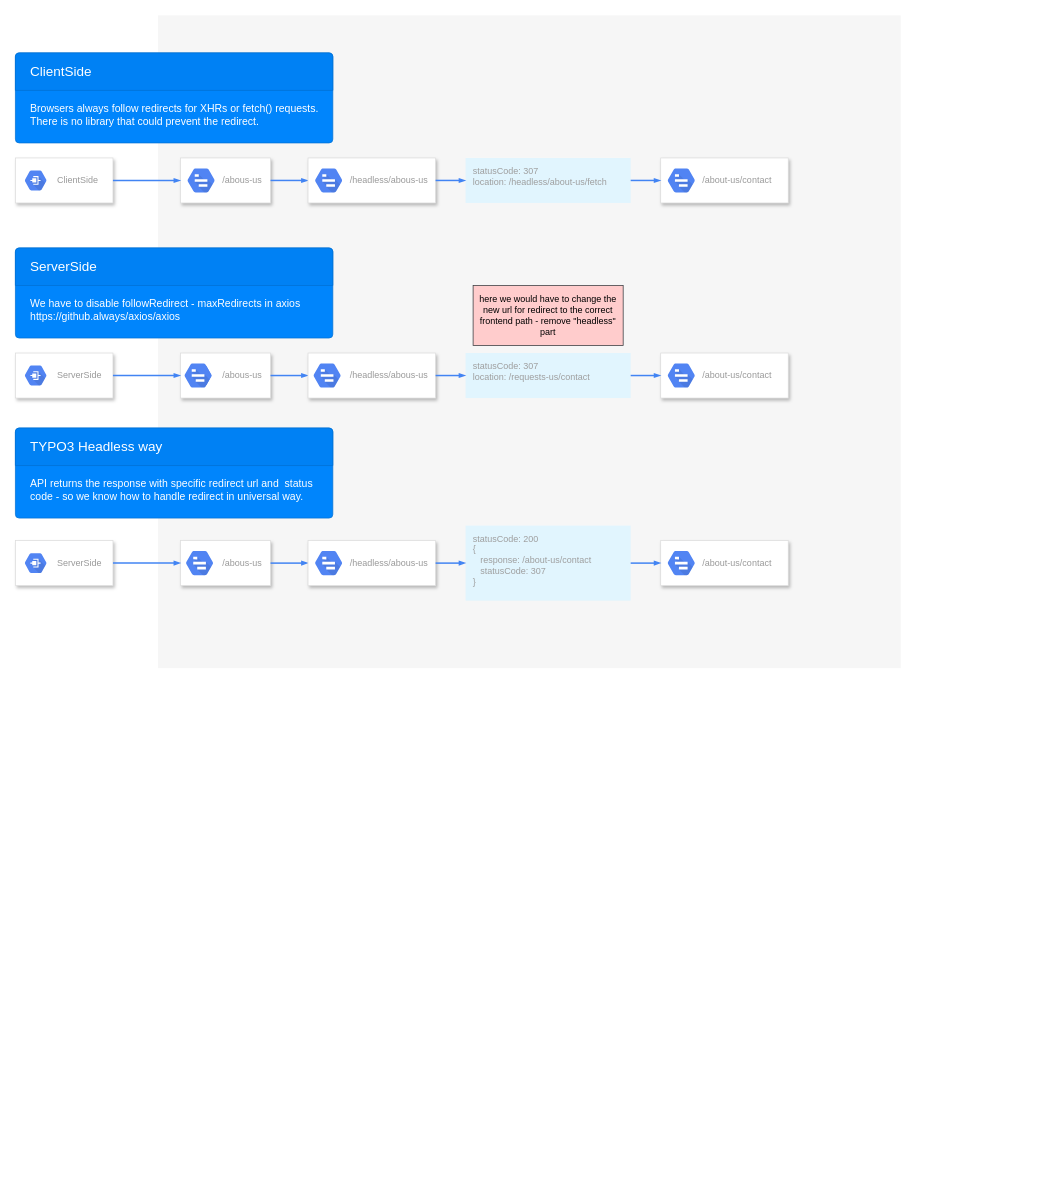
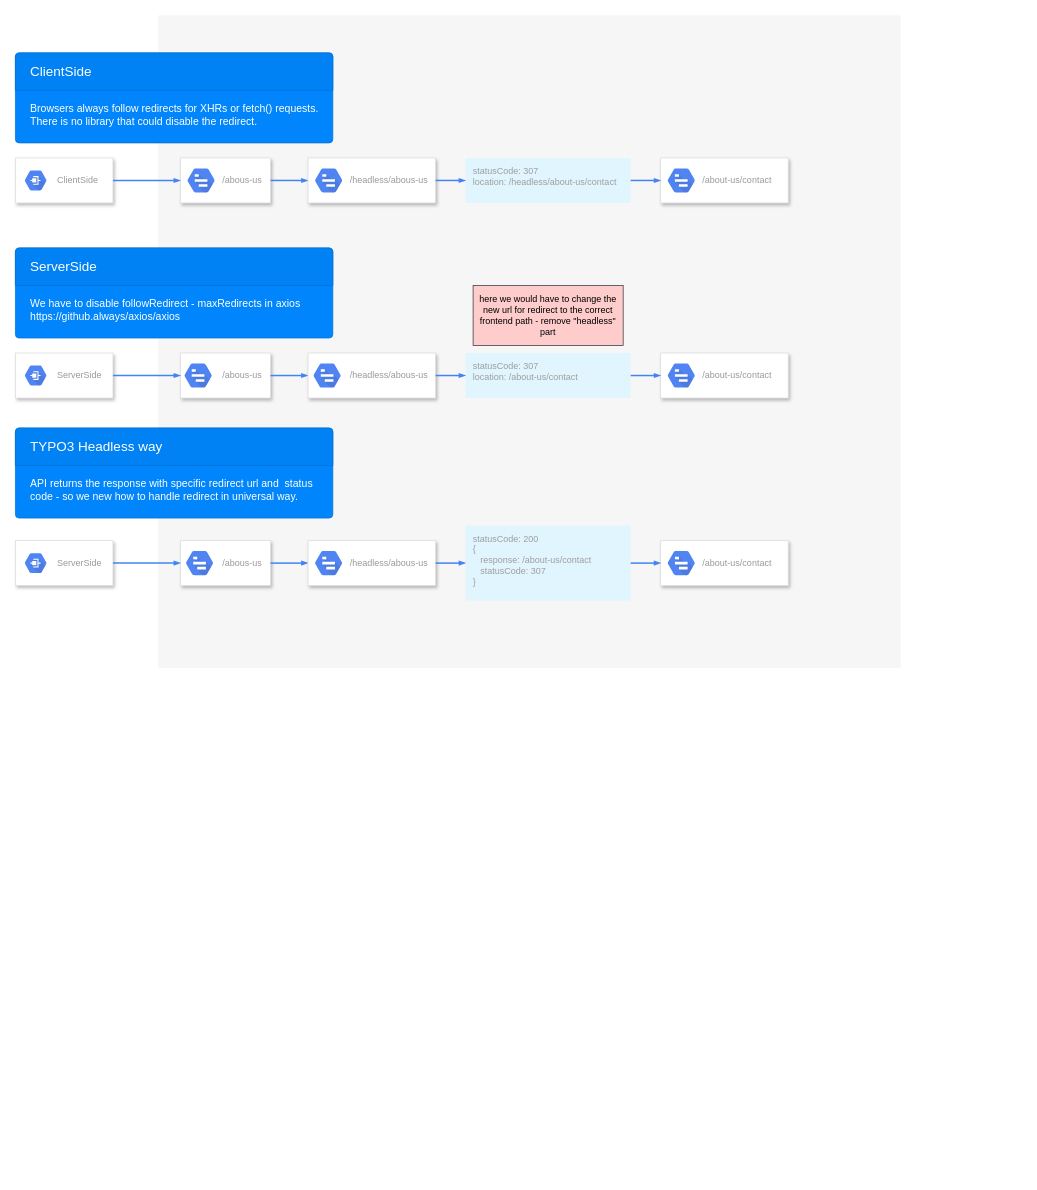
(175, 108) -> (175, 108)
(553, 177) -> (558, 177)
(544, 372) -> (536, 372)
(175, 483) -> (175, 483)
